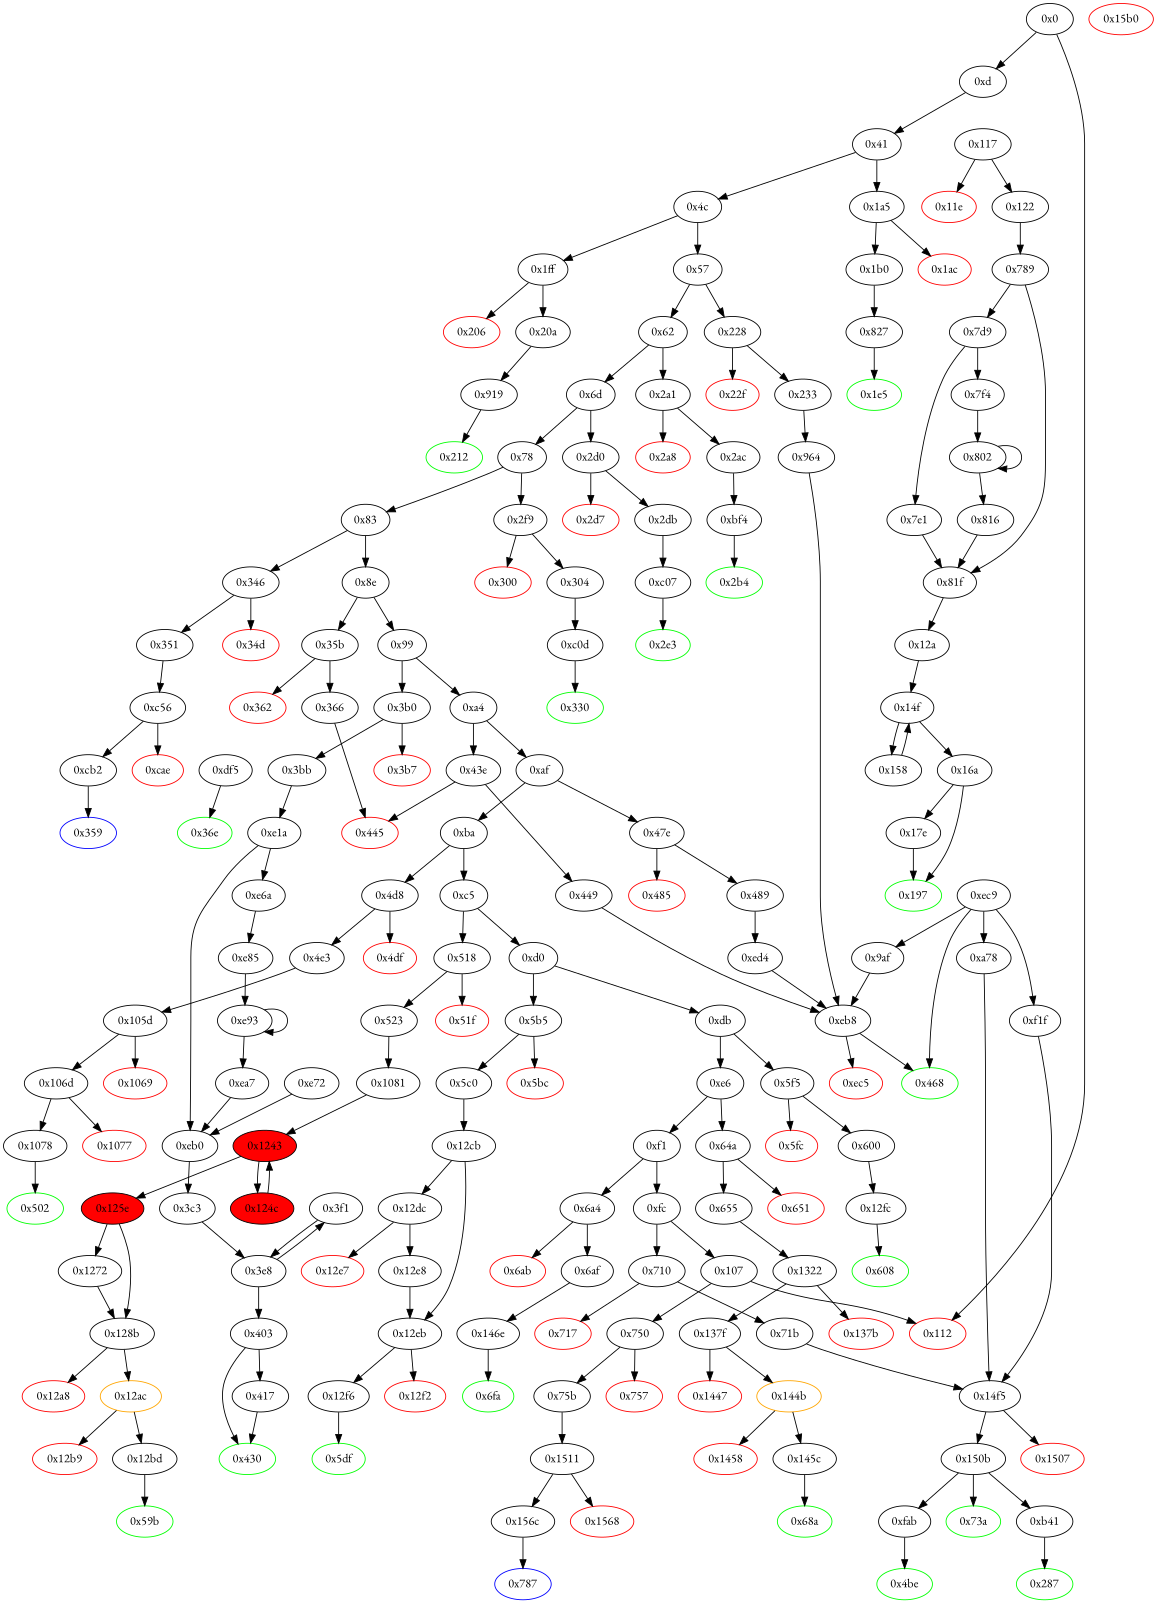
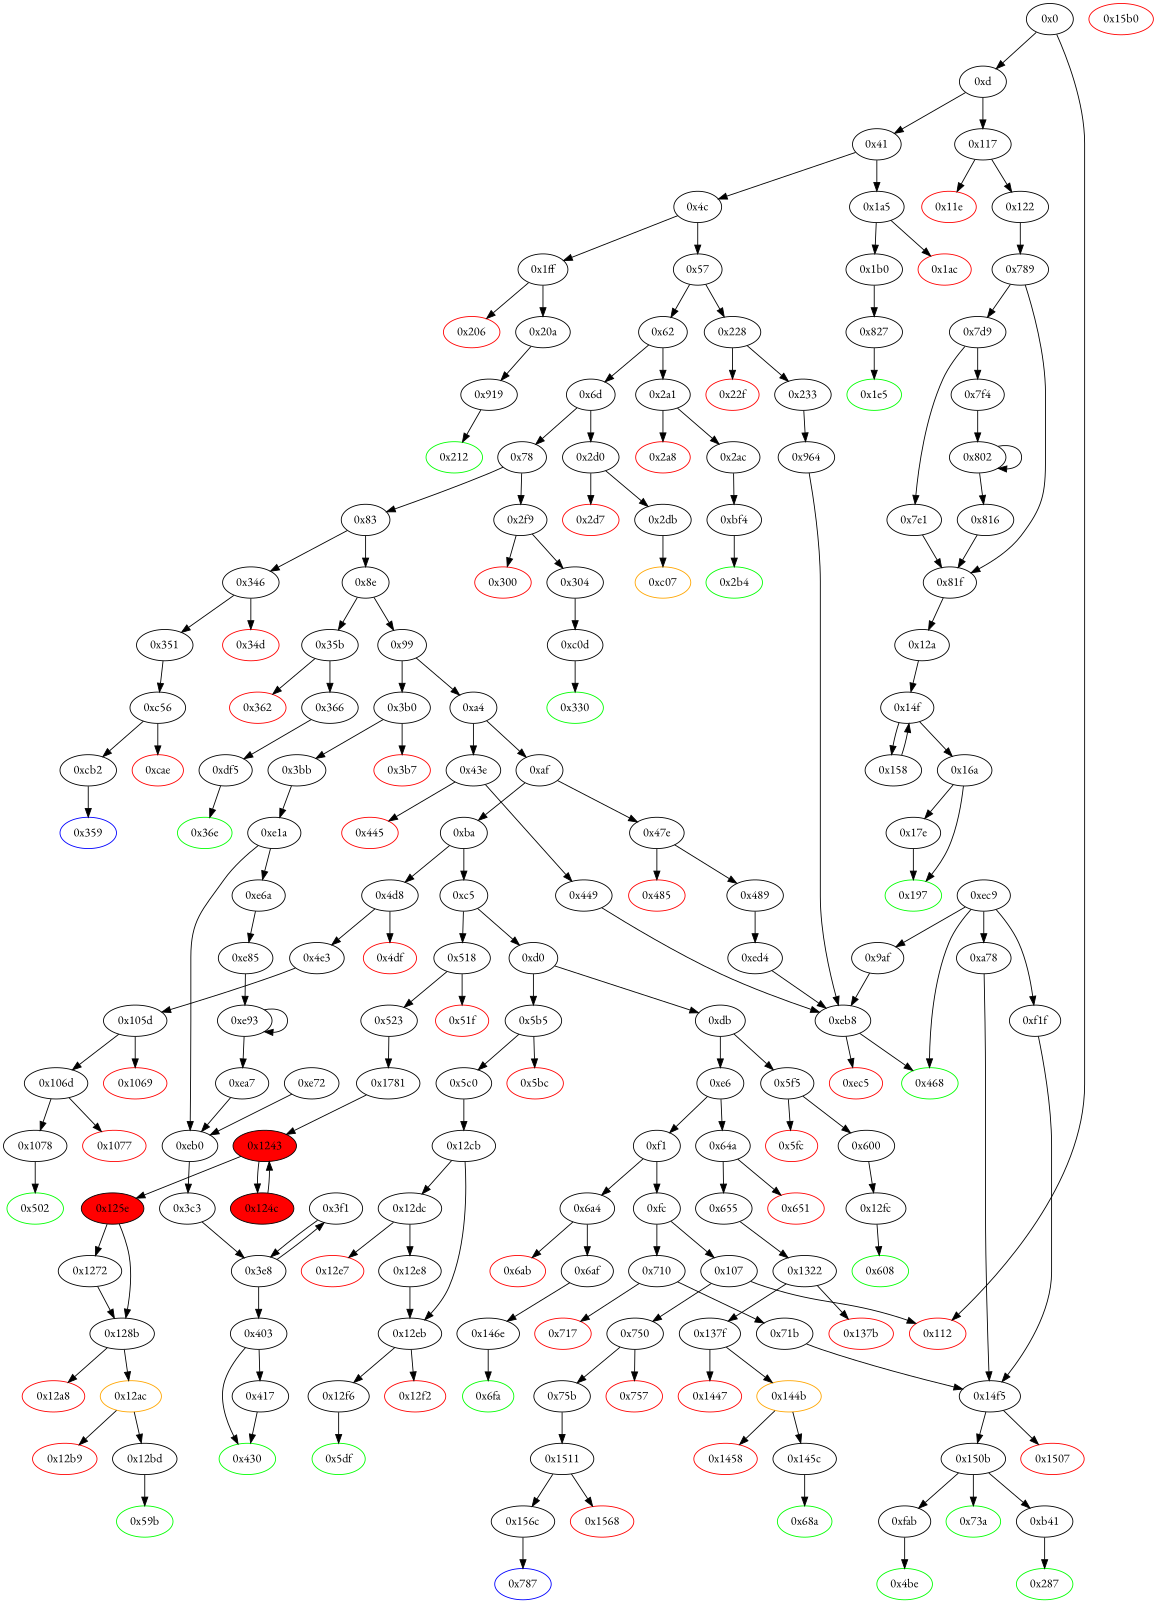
none -> (983, 109)
(663, 583) -> (663, 583)
(663, 645) -> none
(349, 766) -> (281, 737)
(388, 1083) -> (388, 1083)
